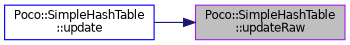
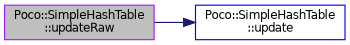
(169, 22) -> (169, 22)
